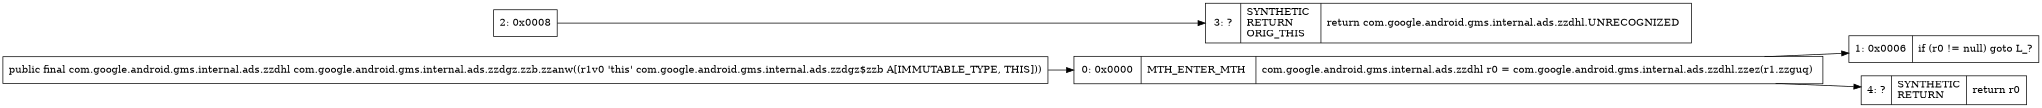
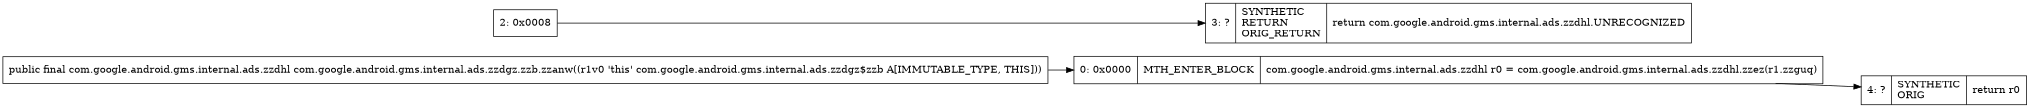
(1276, 34) -> (1281, 34)
(1944, 49) -> none
(1196, 70) -> (1199, 70)
(1921, 95) -> (1911, 95)
